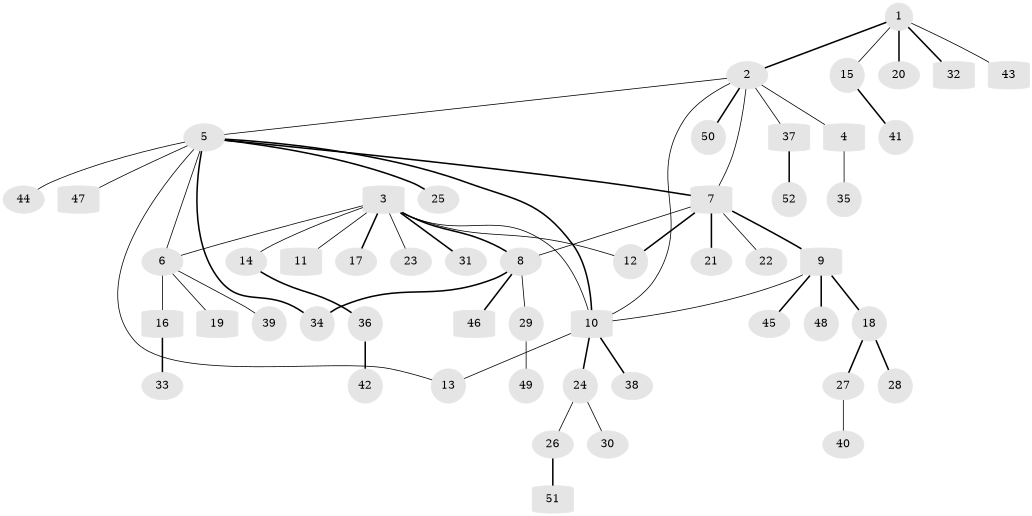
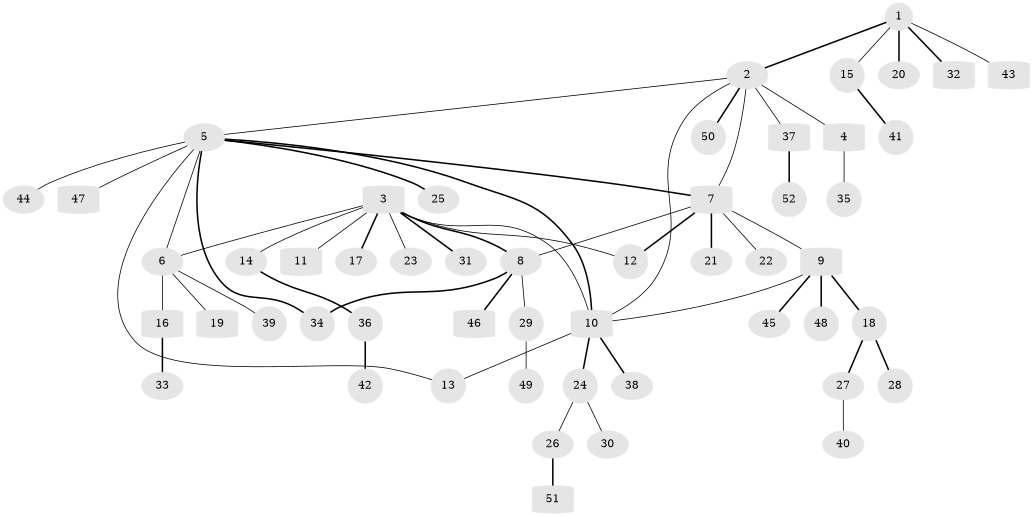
(767, 230) -> (767, 230)
